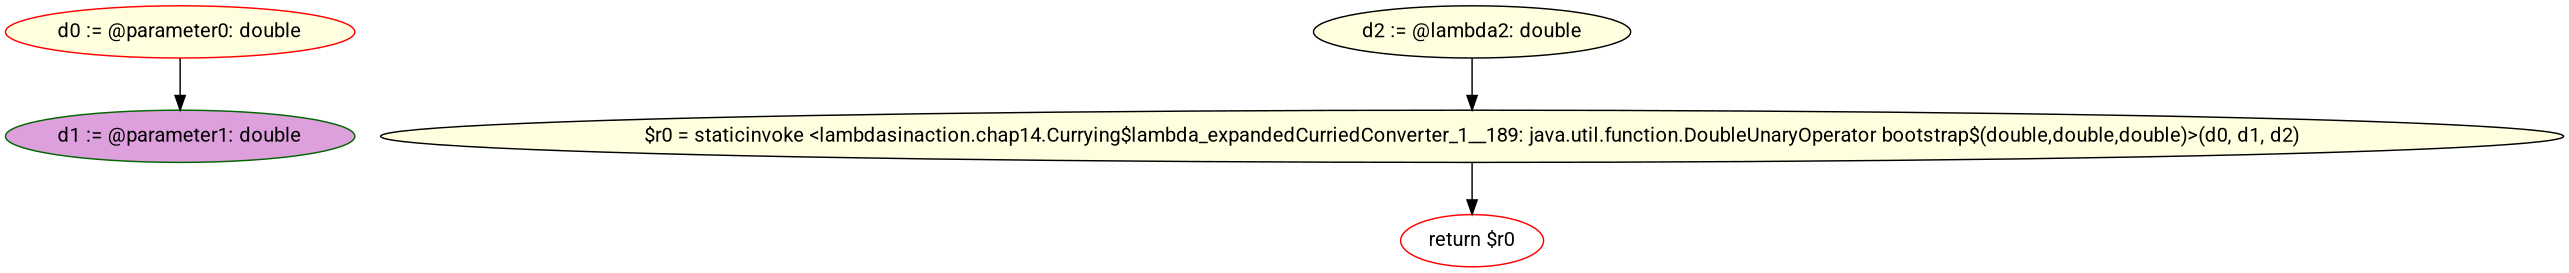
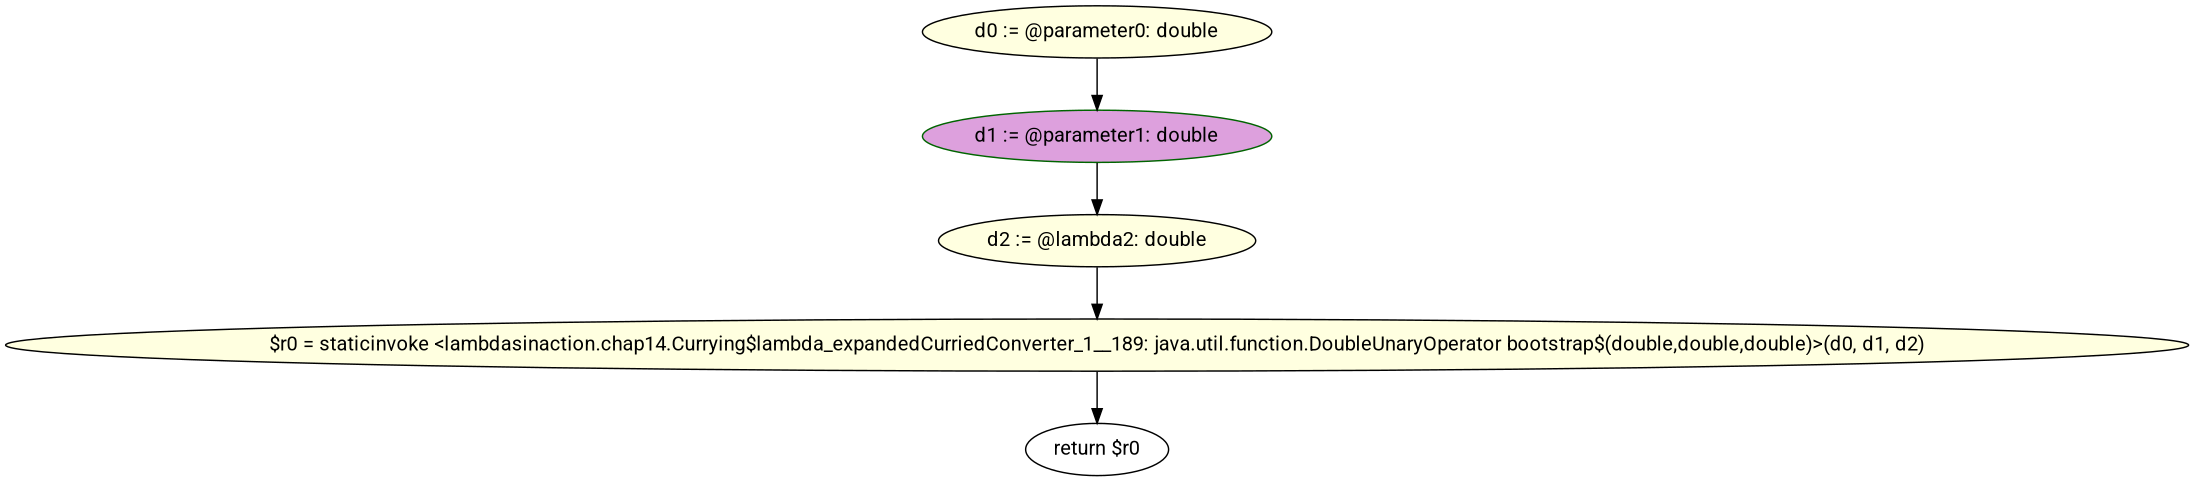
(180, 32) -> (1097, 32)
none -> (1097, 181)
(1472, 241) -> (1097, 450)
